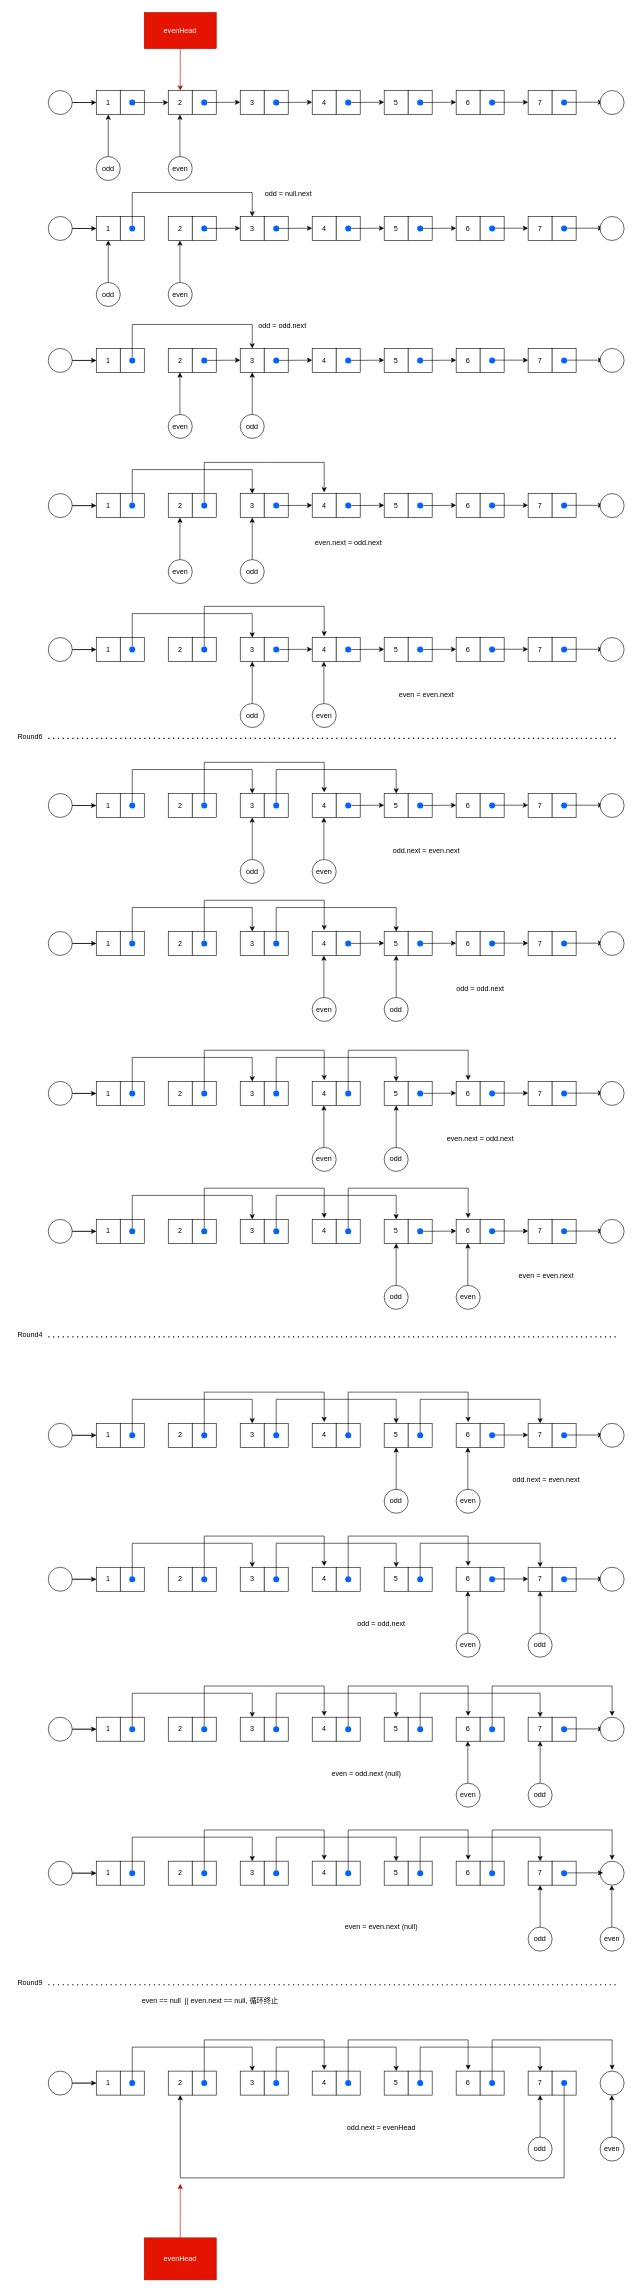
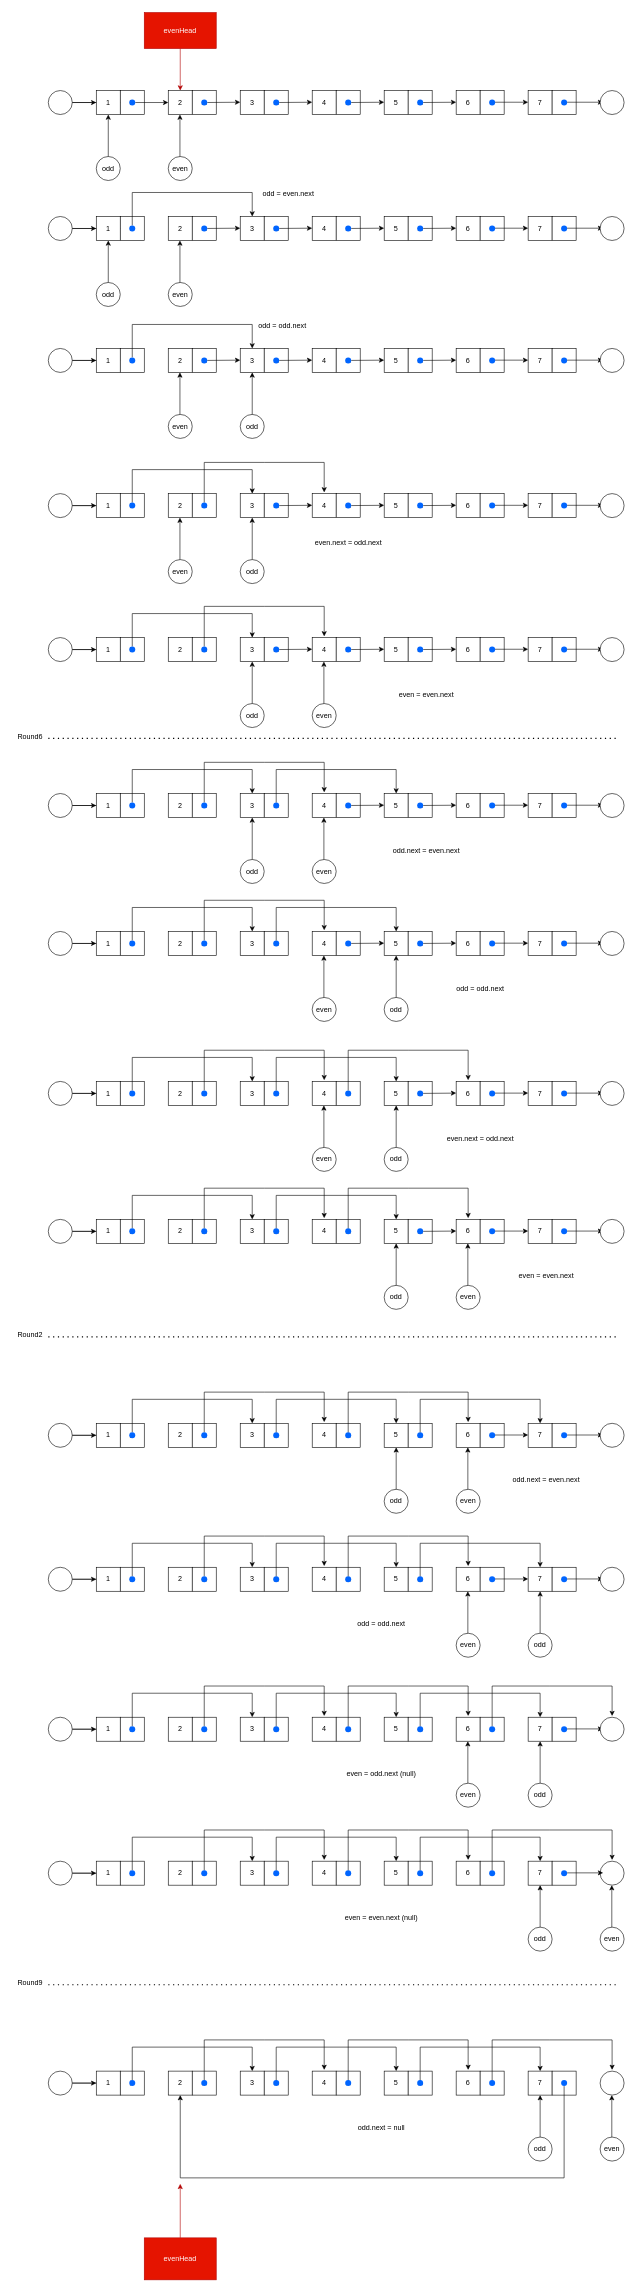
(289, 194) -> (289, 194)
(30, 1335) -> (30, 1335)
(366, 1775) -> (381, 1775)
(381, 1928) -> (381, 1919)
(210, 2001) -> none
(382, 2129) -> (382, 2129)
